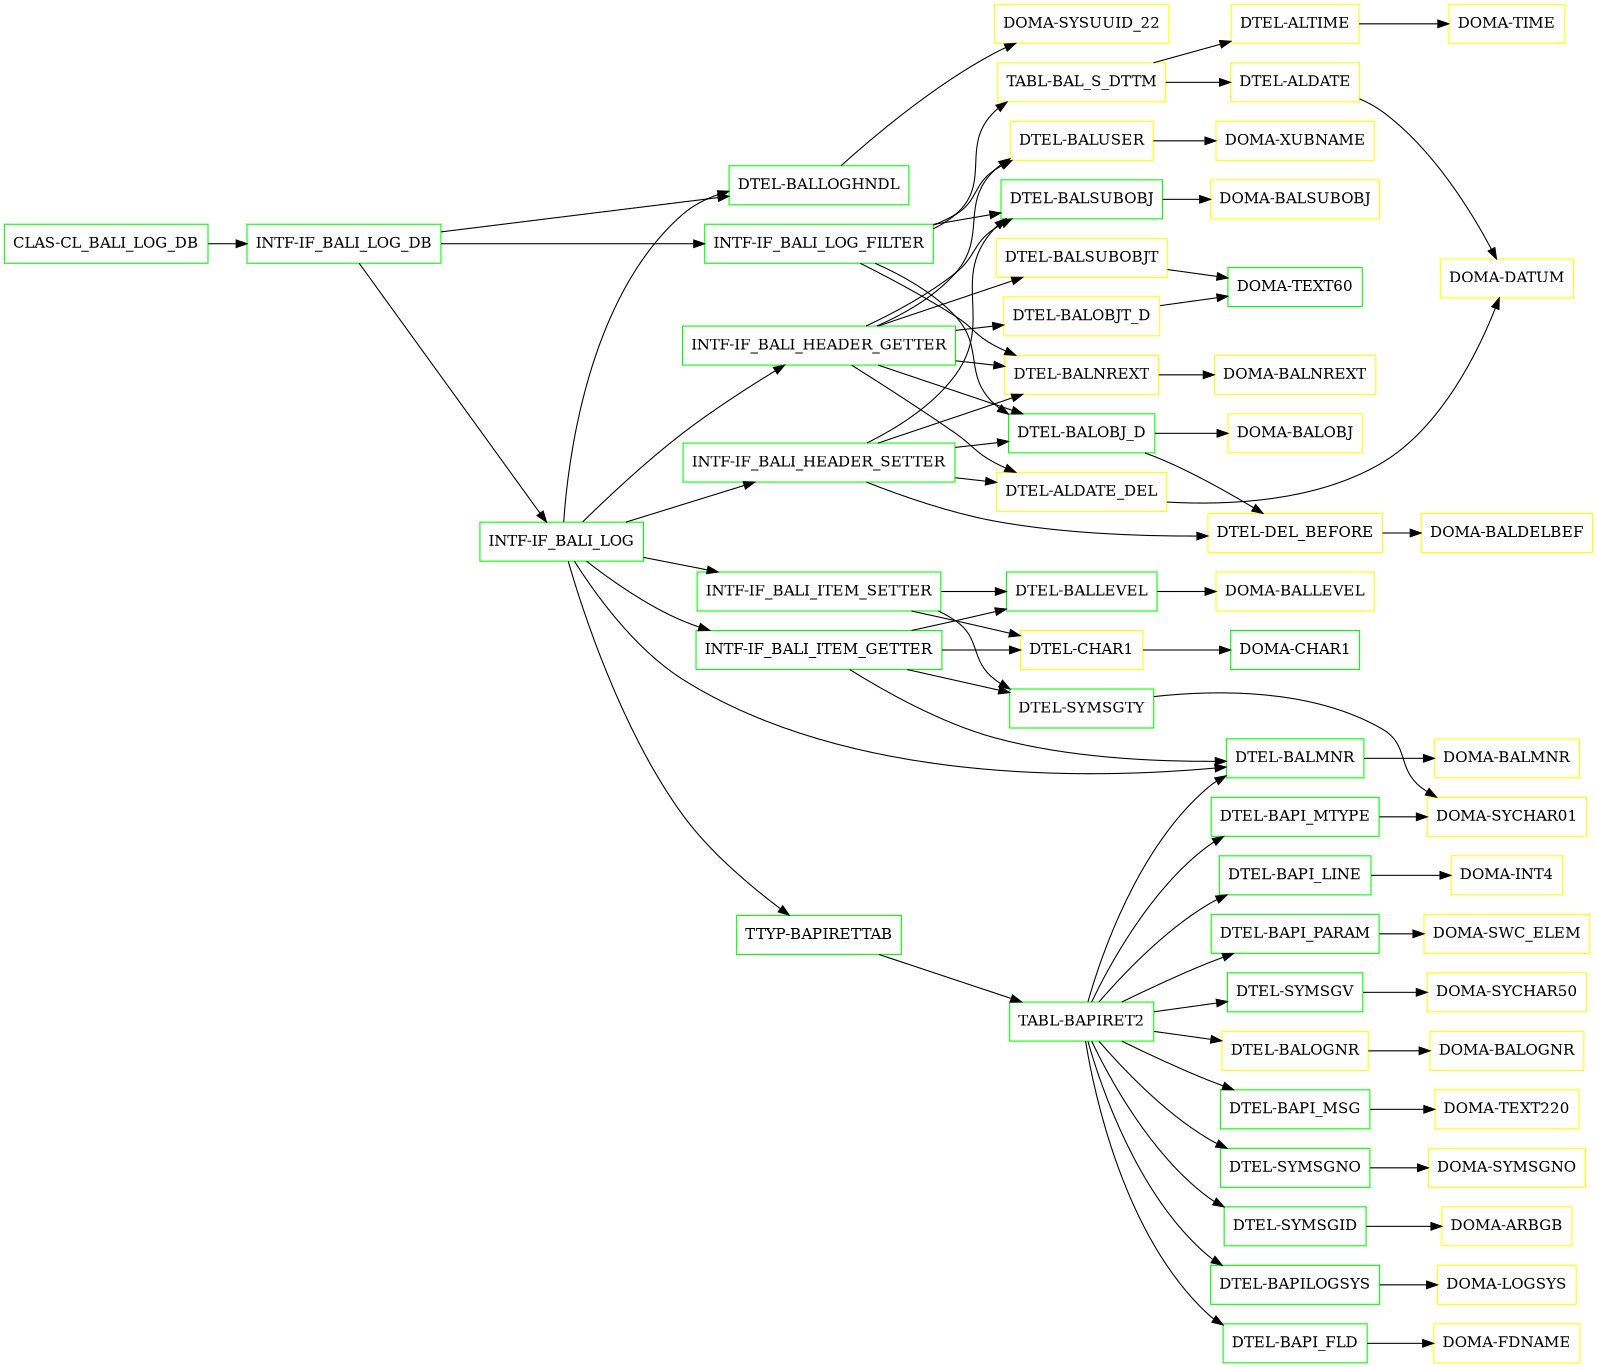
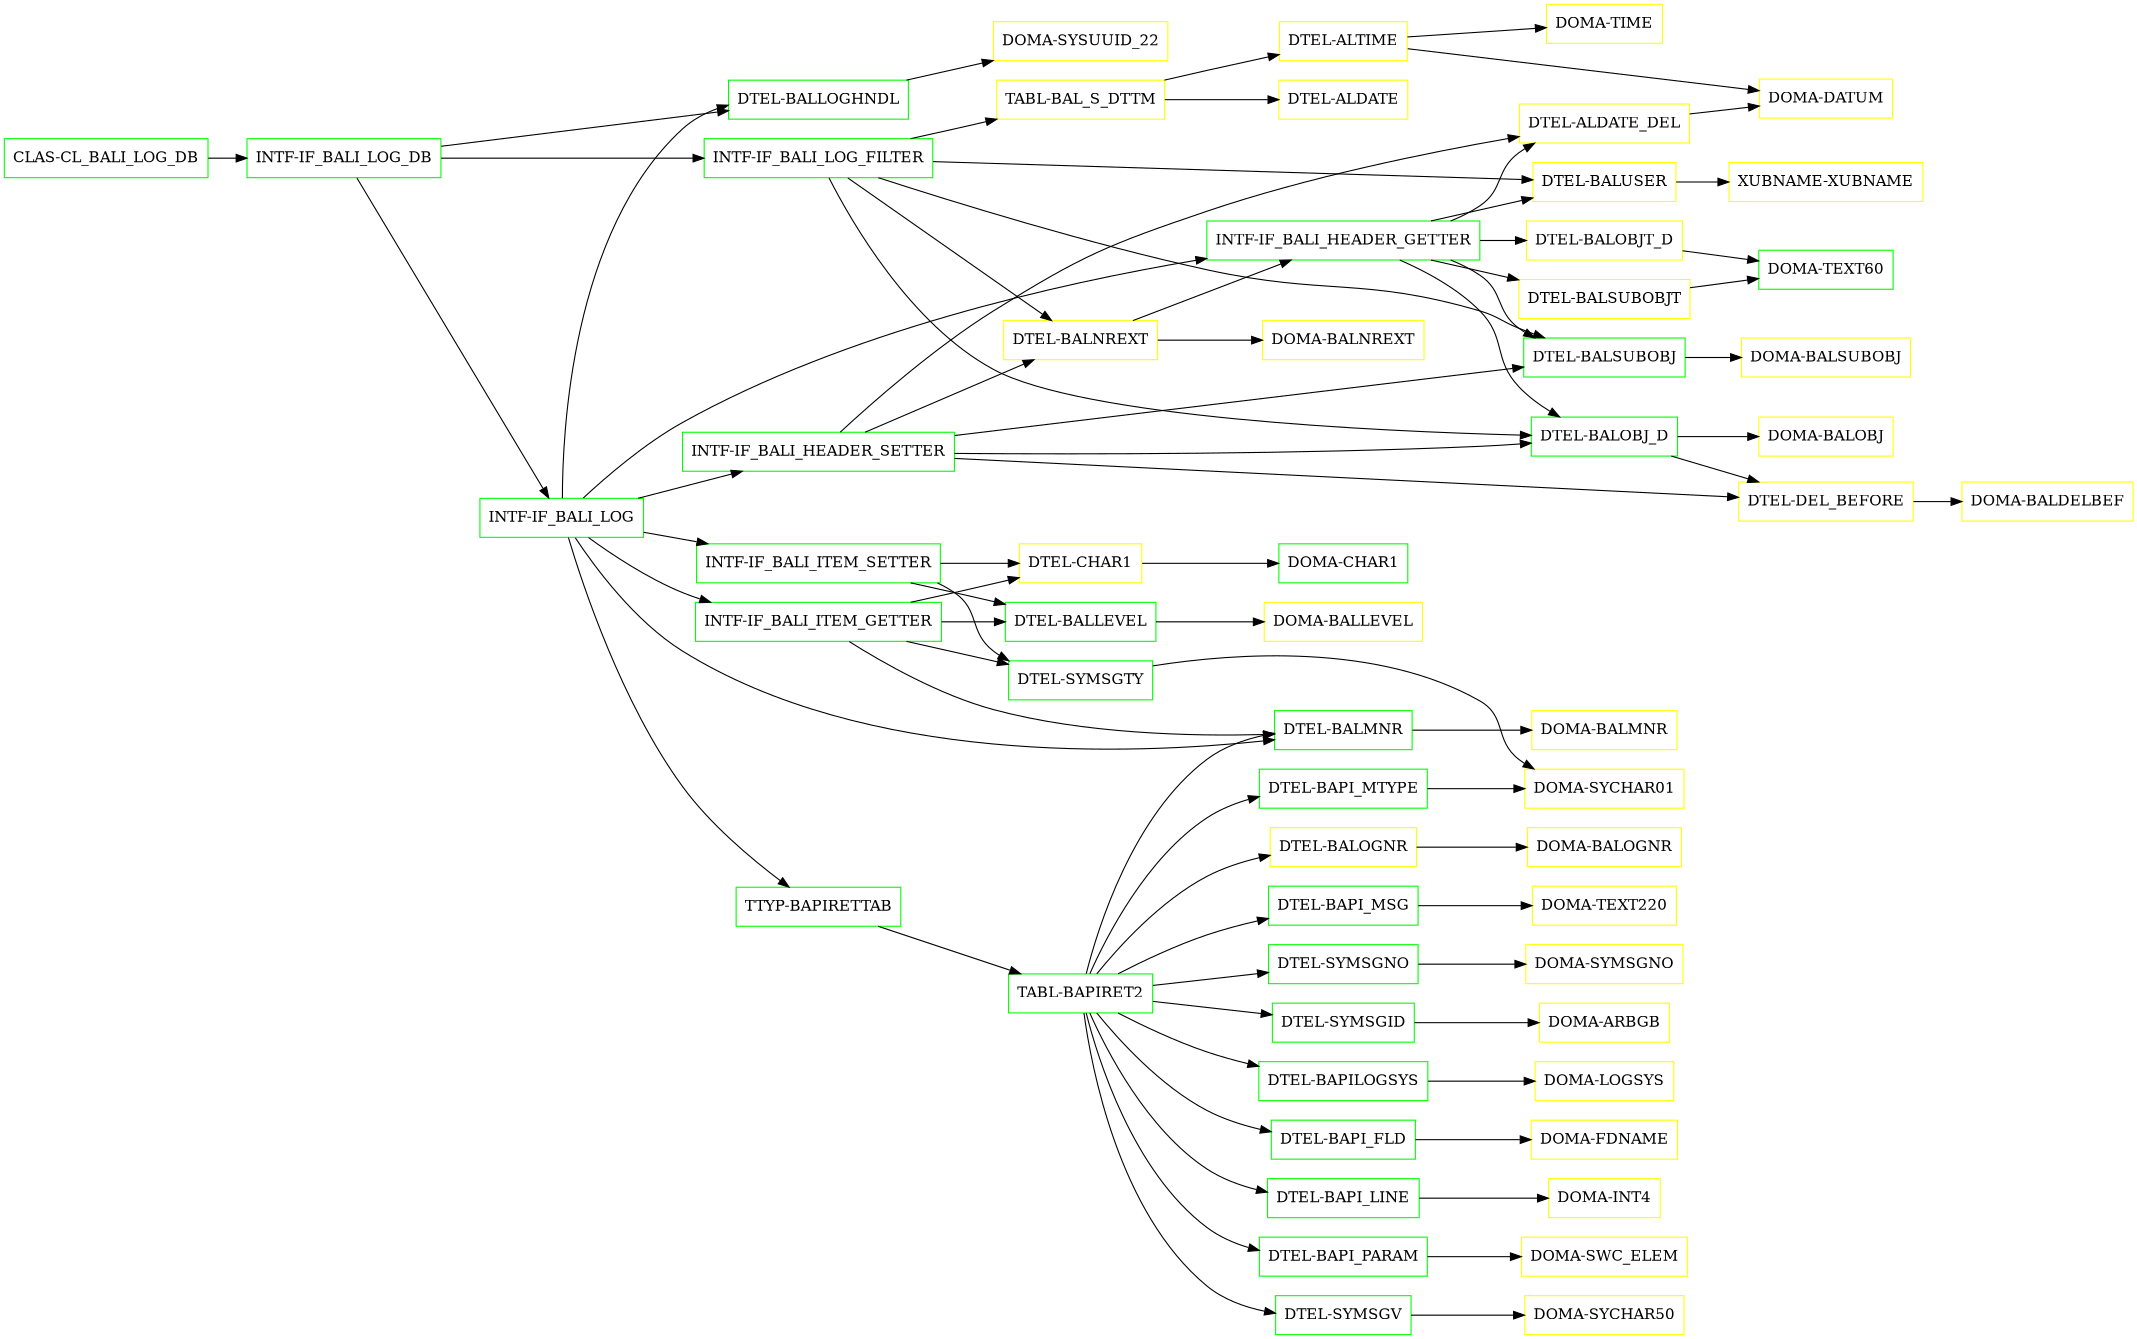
(1295, 141) -> (1826, 182)
(1436, 164) -> (1578, 69)
(981, 364) -> (1207, 292)
